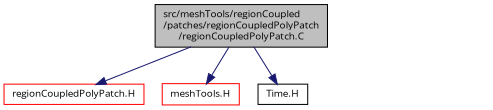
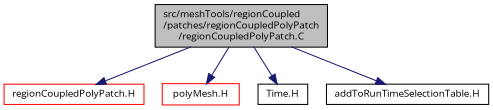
(201, 94) -> (201, 94)
none -> (408, 94)
